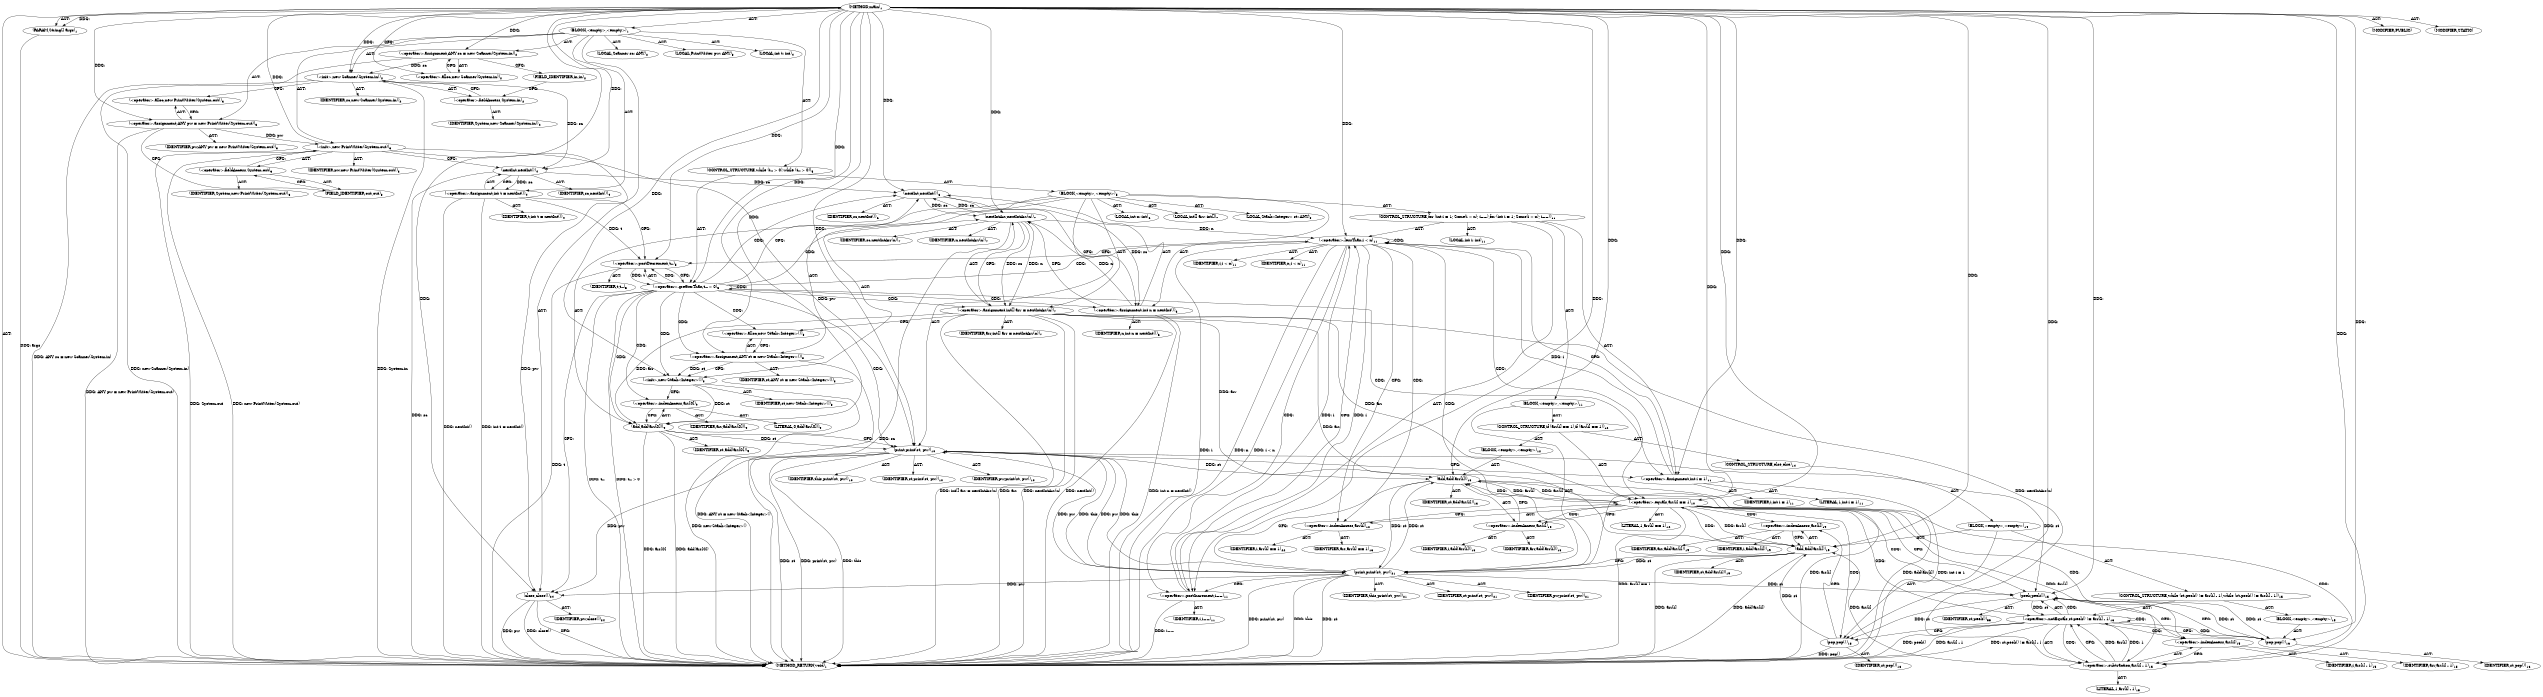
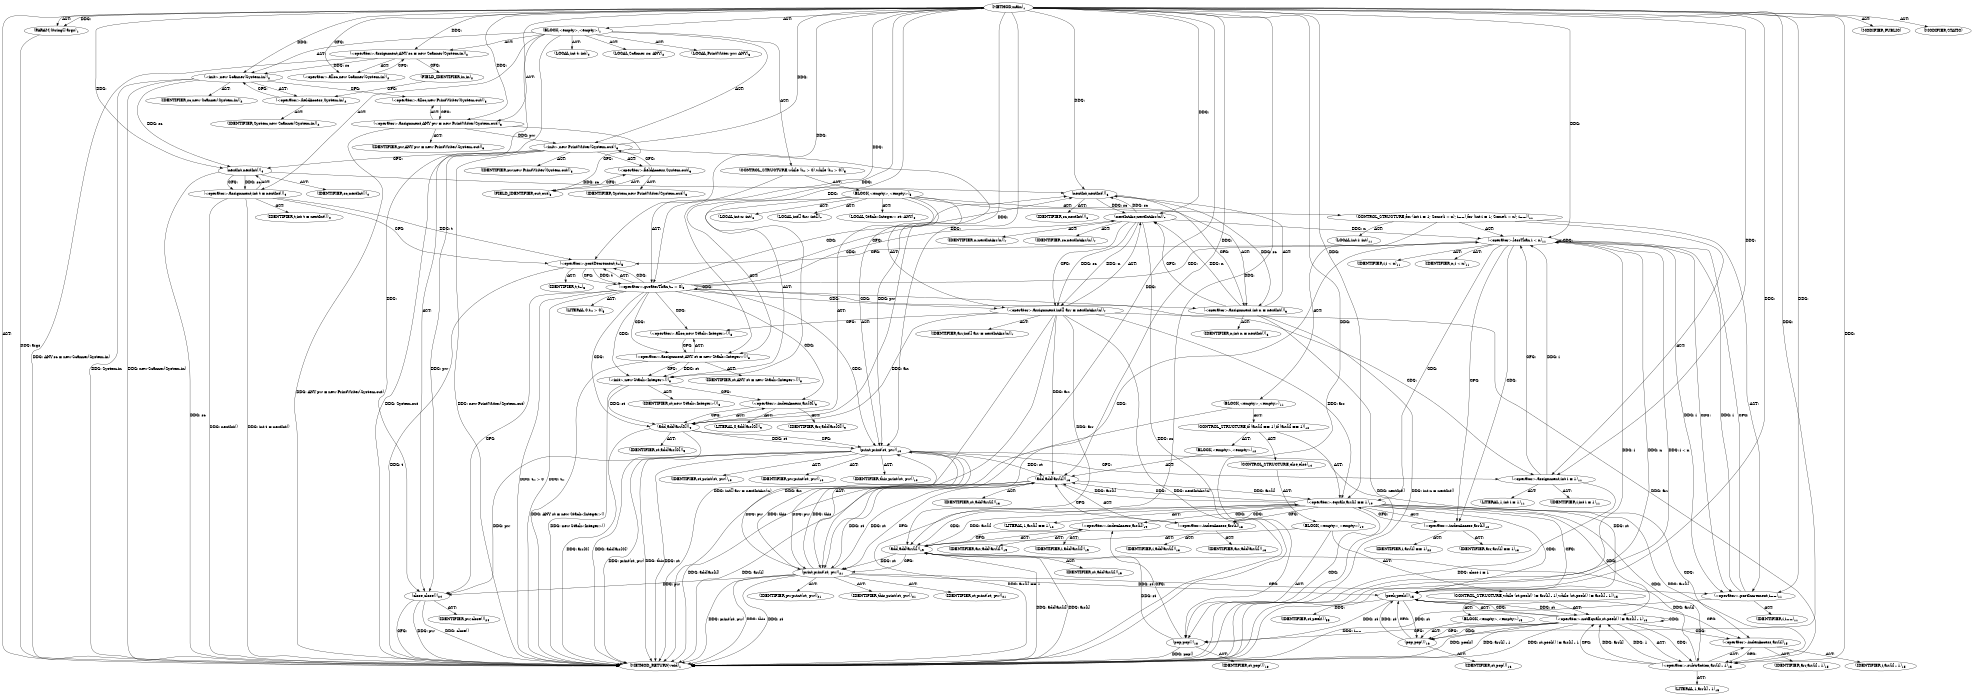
none -> (585, 311)
(2034, 491) -> (1660, 491)
(1951, 573) -> (1473, 573)
(2010, 608) -> (1340, 608)
